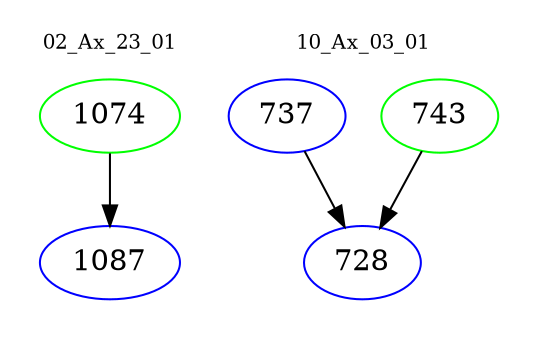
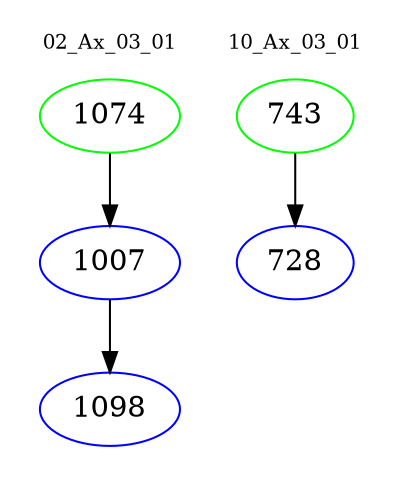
(110, 44) -> (110, 44)
(287, 116) -> none
(110, 263) -> (110, 263)
none -> (110, 409)
